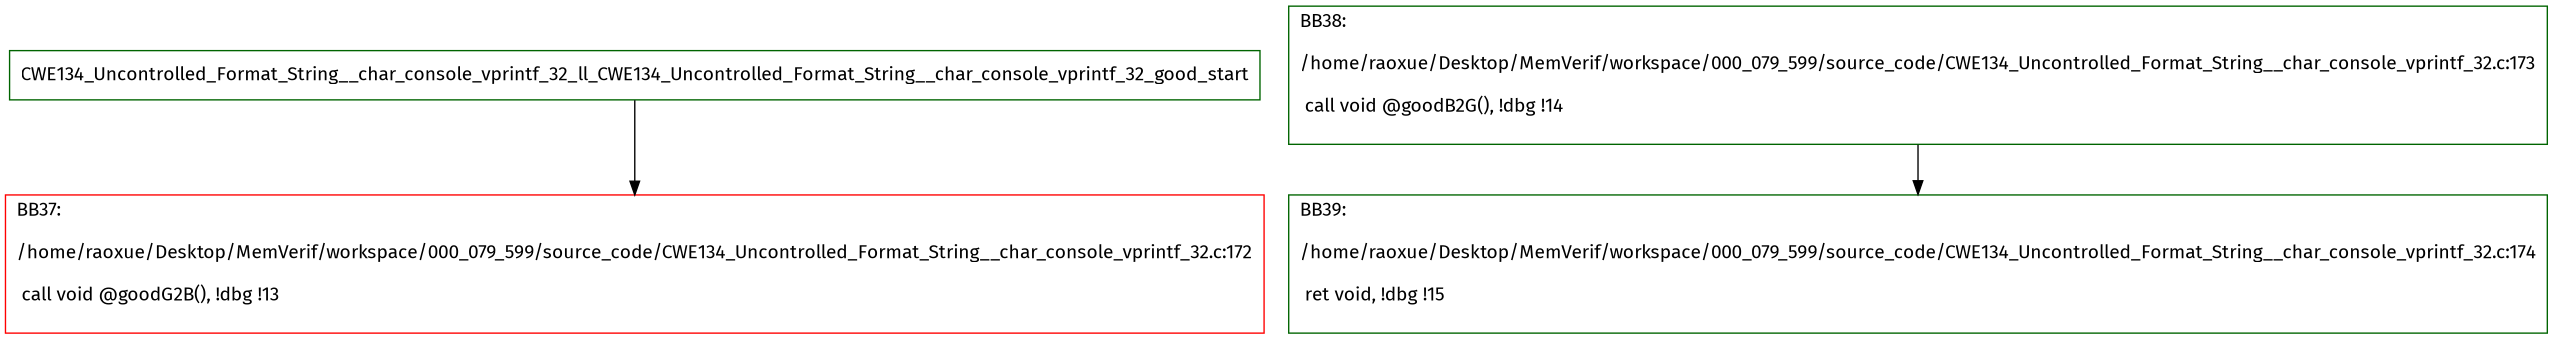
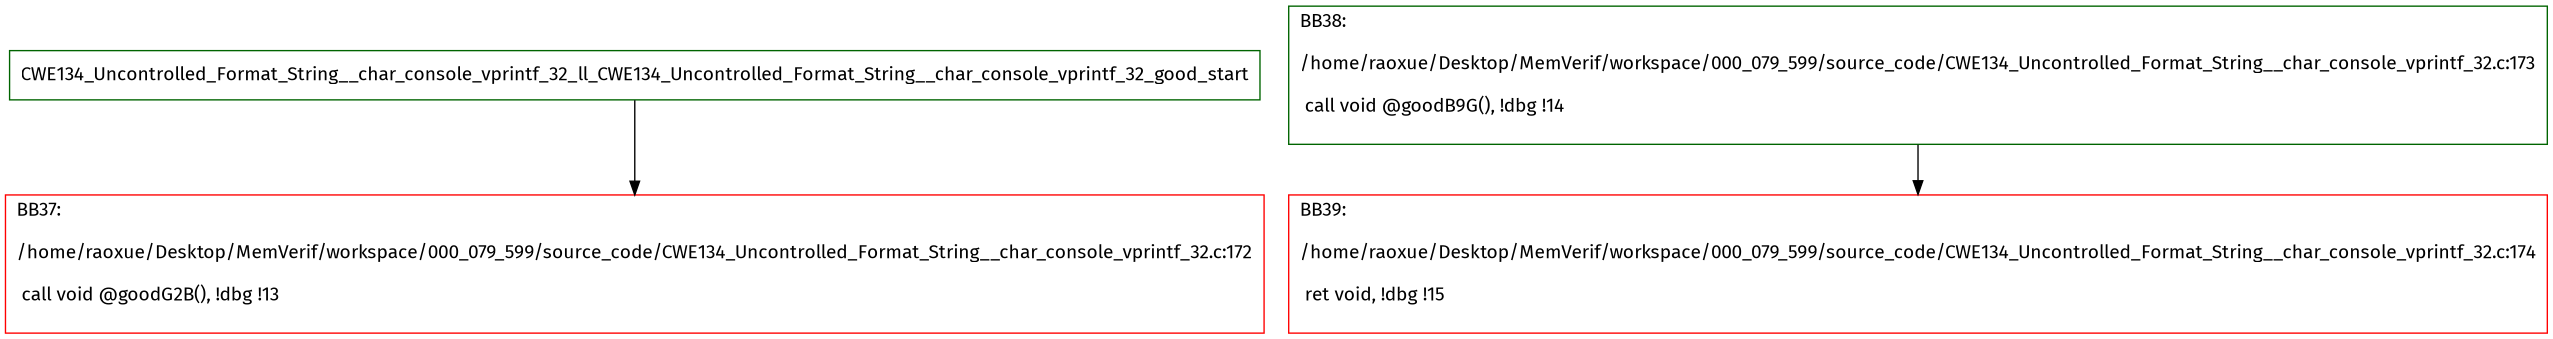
(1432, 106) -> (1432, 106)
(1918, 264) -> (1918, 264)
